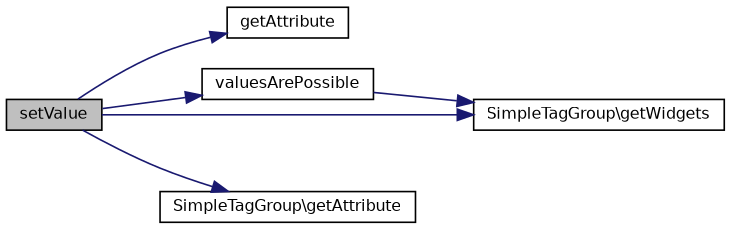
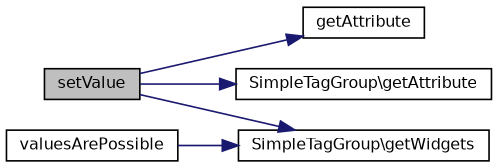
(144, 103) -> none
